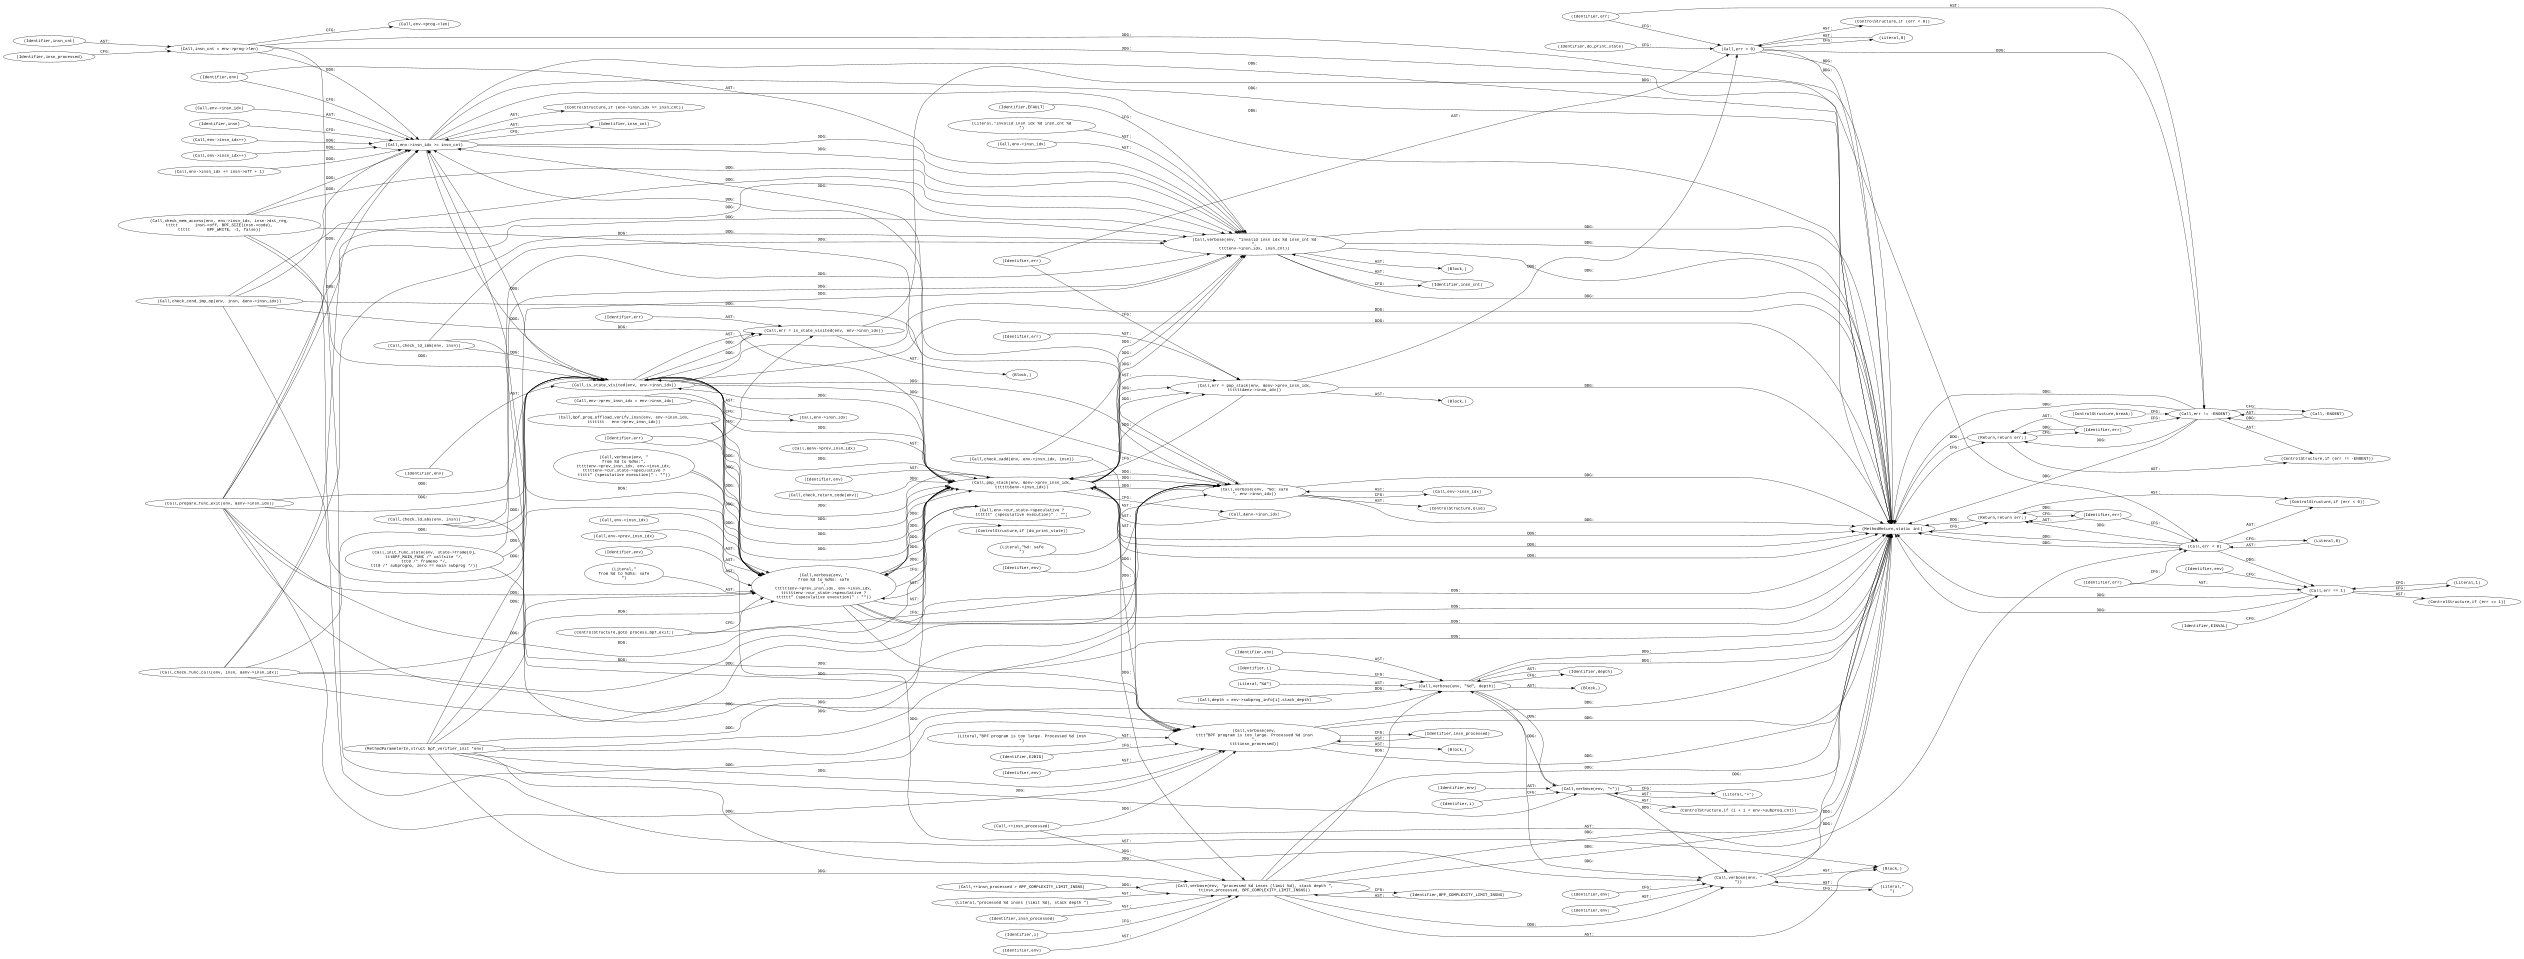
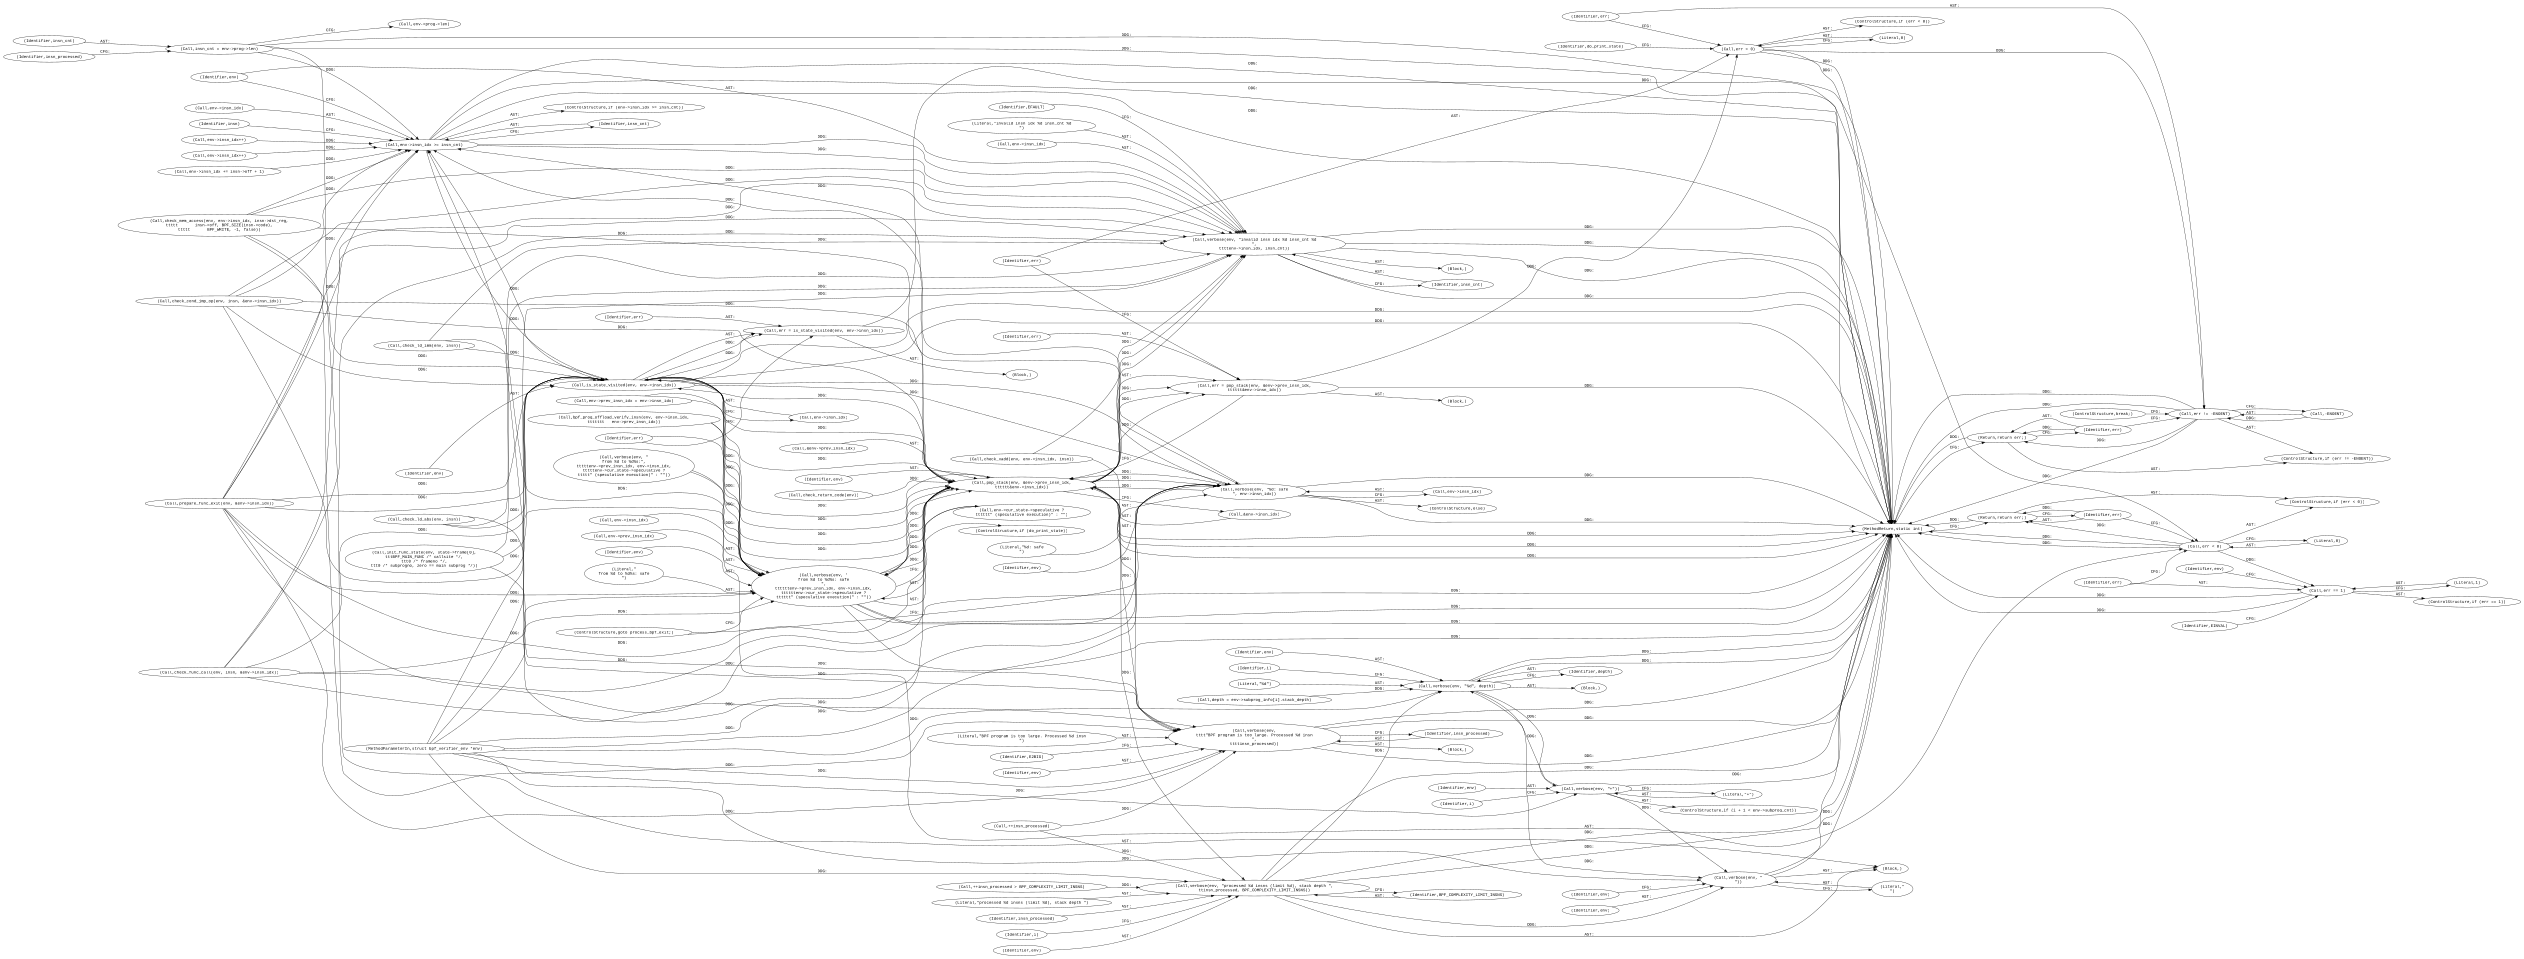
none -> (379, 378)
(2402, 583) -> (2402, 583)
(424, 749) -> (424, 749)
